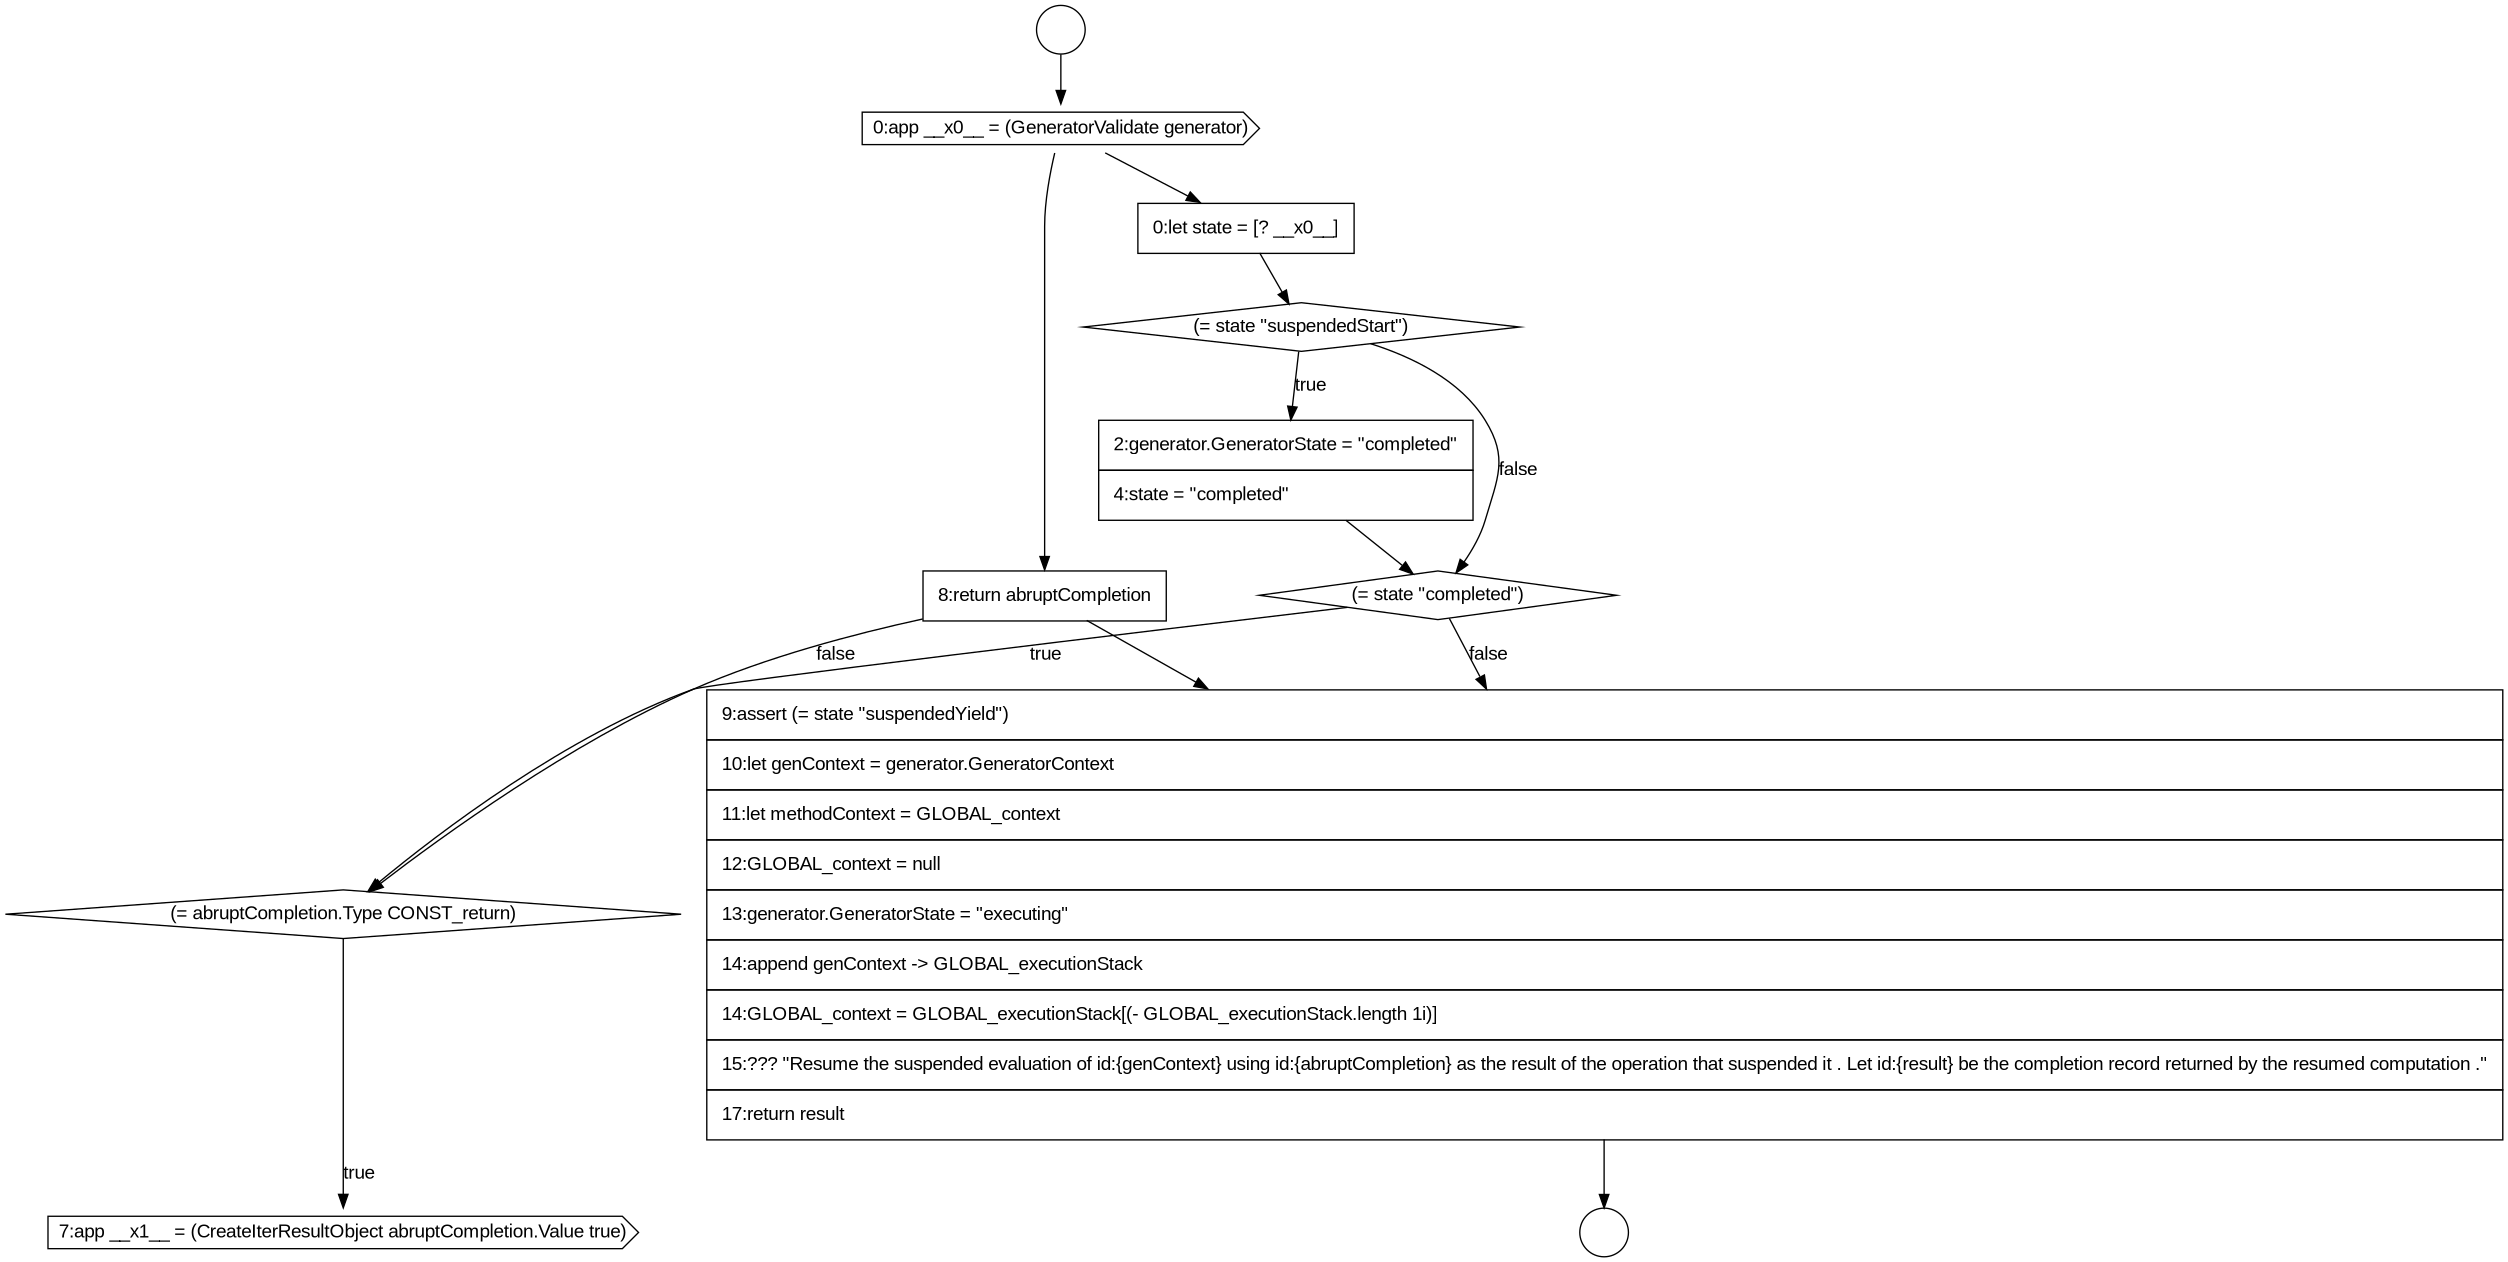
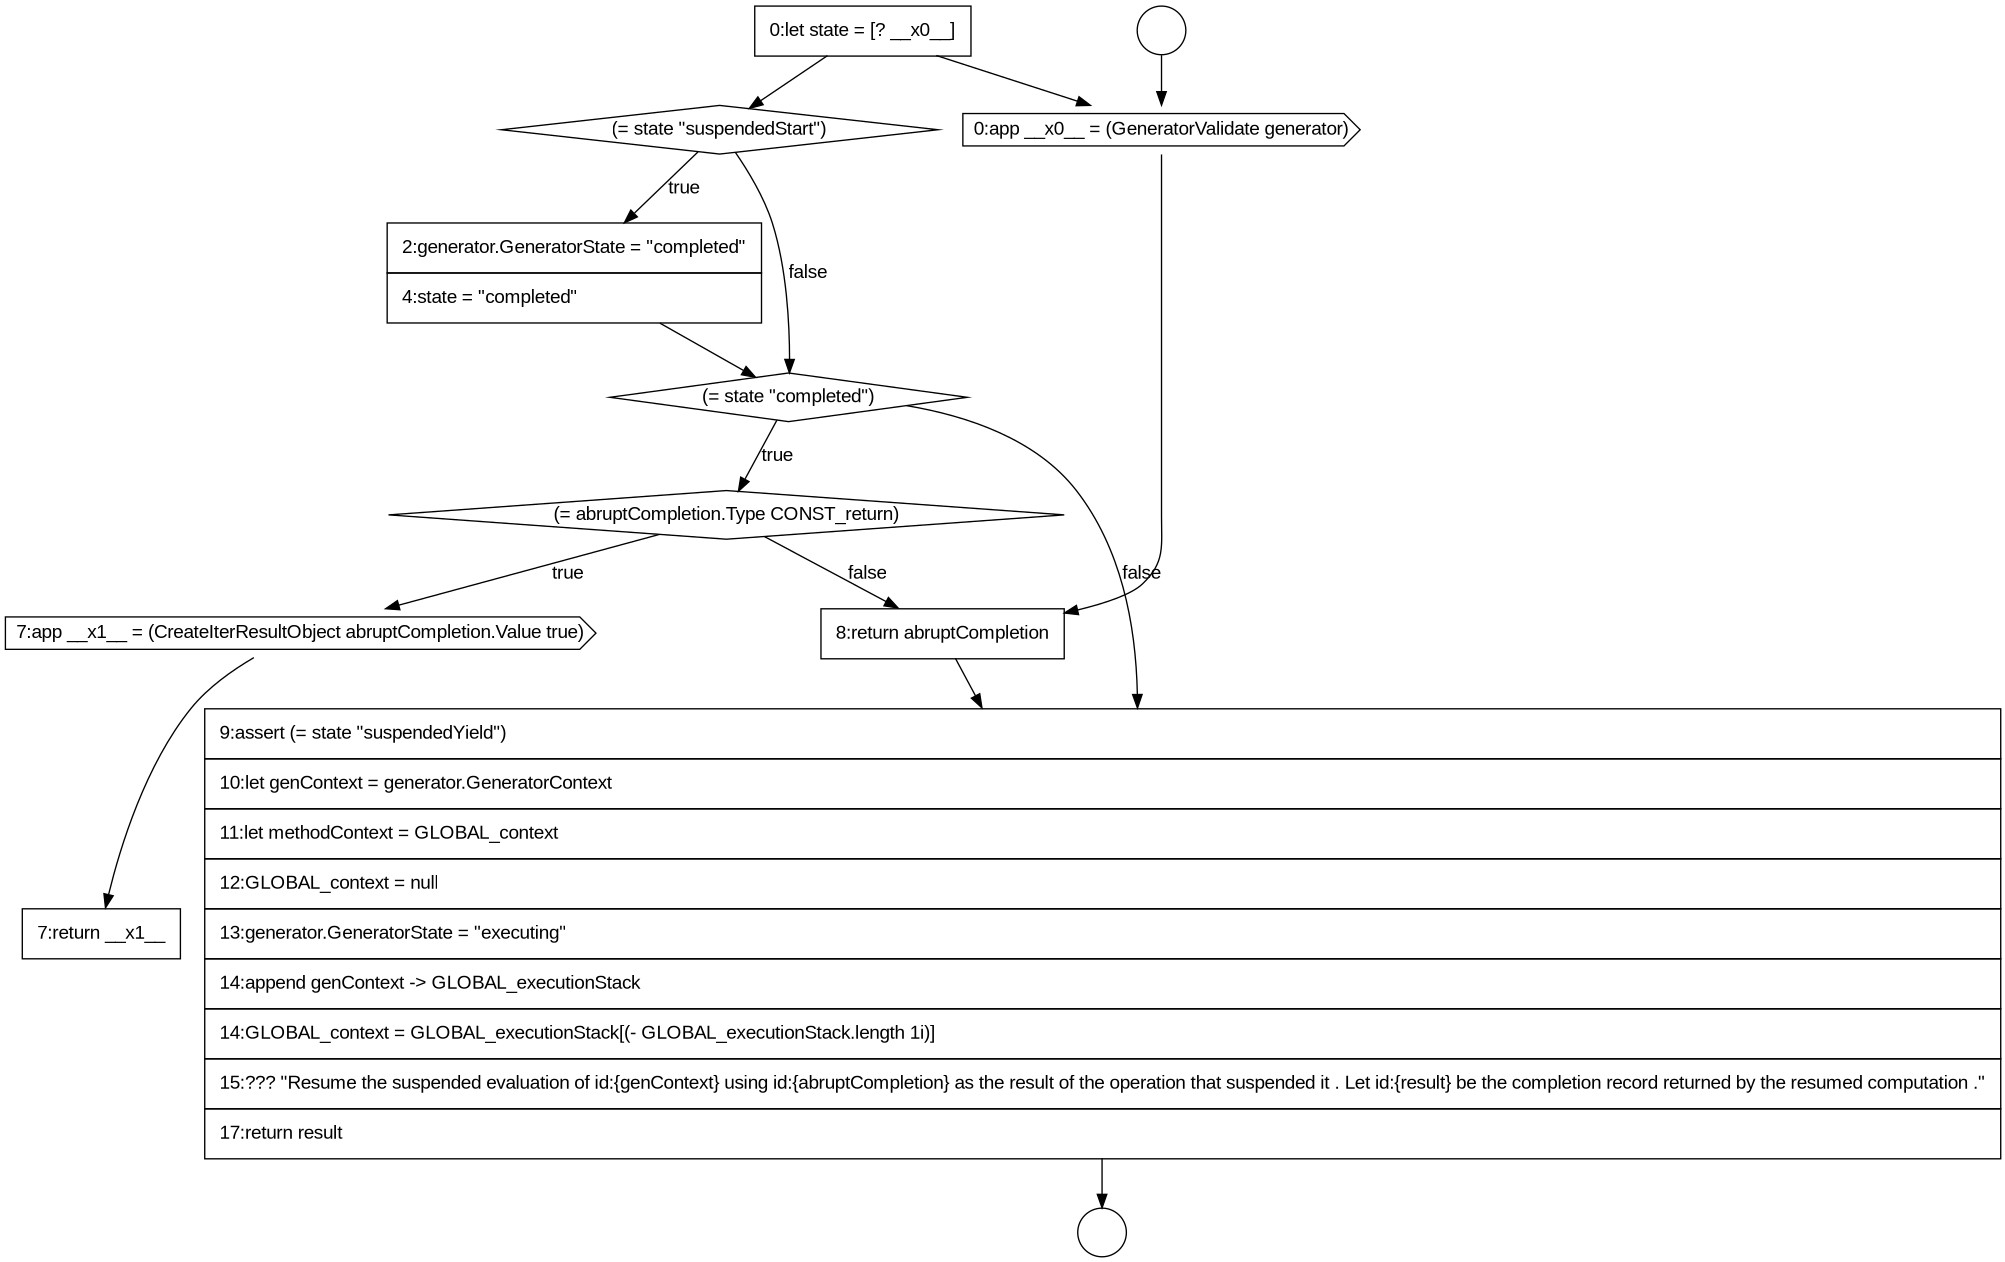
(1146, 174) -> (1007, 78)
(733, 673) -> (825, 569)
none -> (101, 933)
